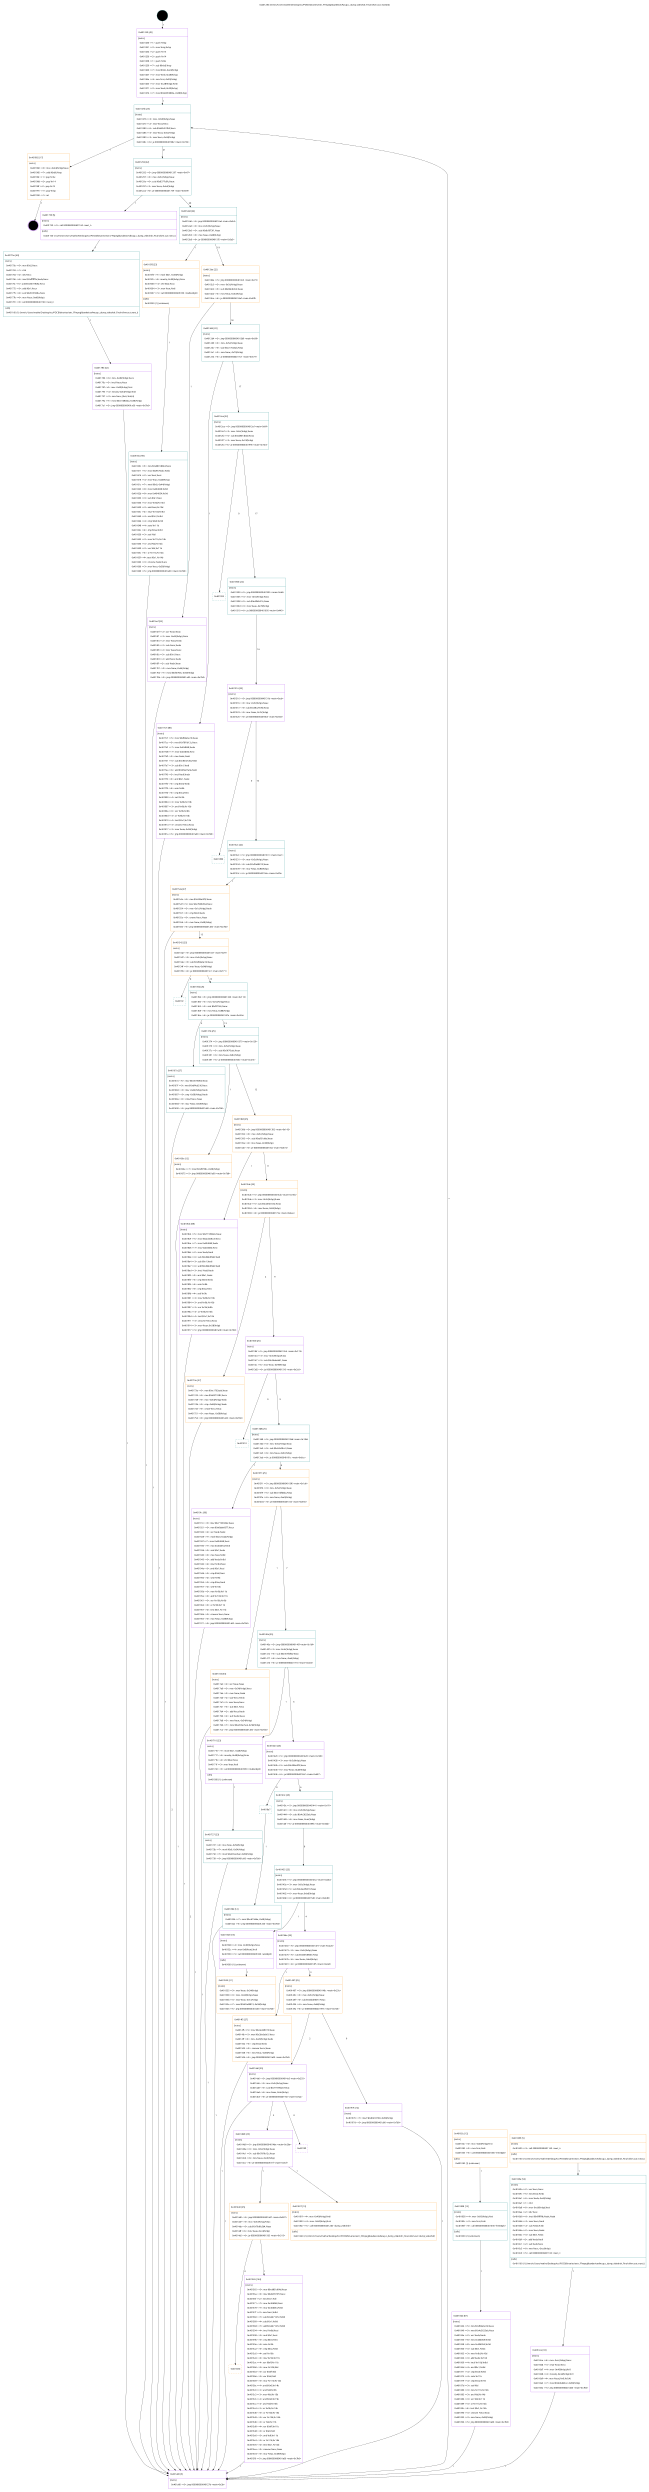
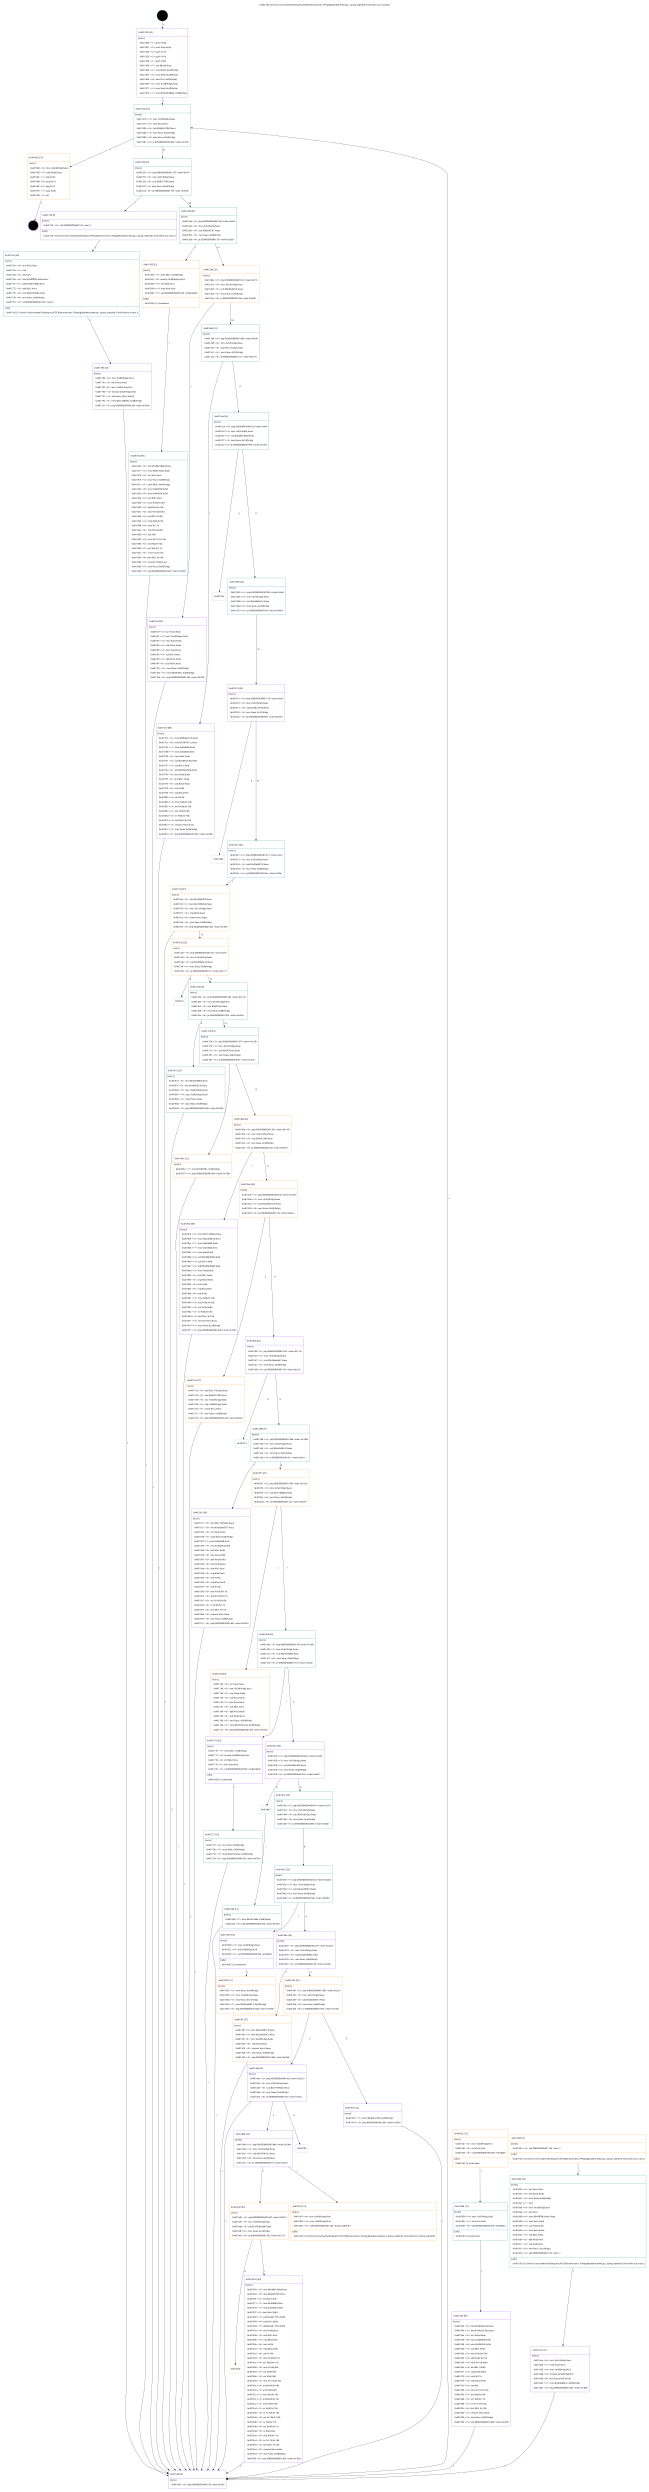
(200, 2096) -> none
